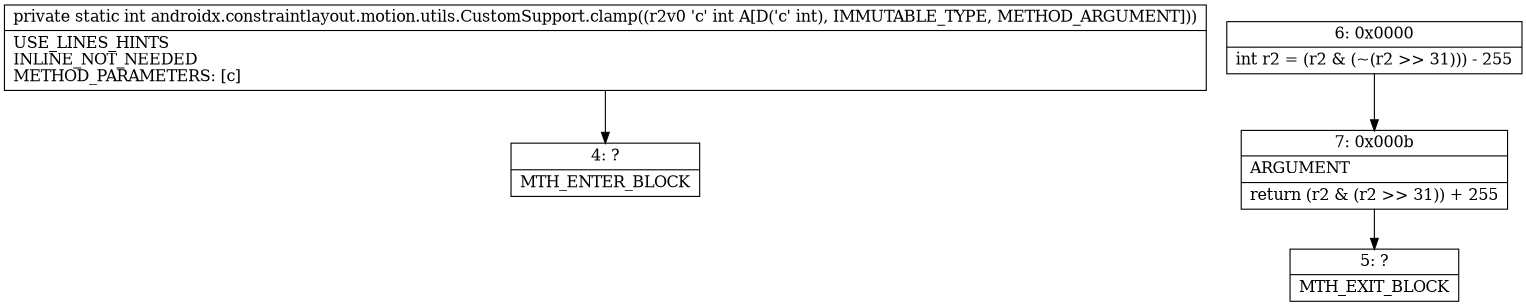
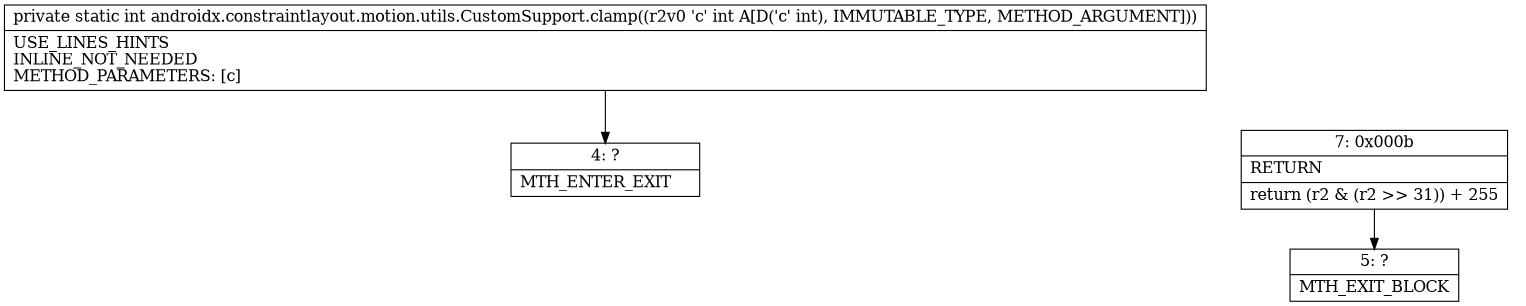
(1374, 48) -> none
(1300, 169) -> (1286, 169)
(605, 183) -> (595, 183)
